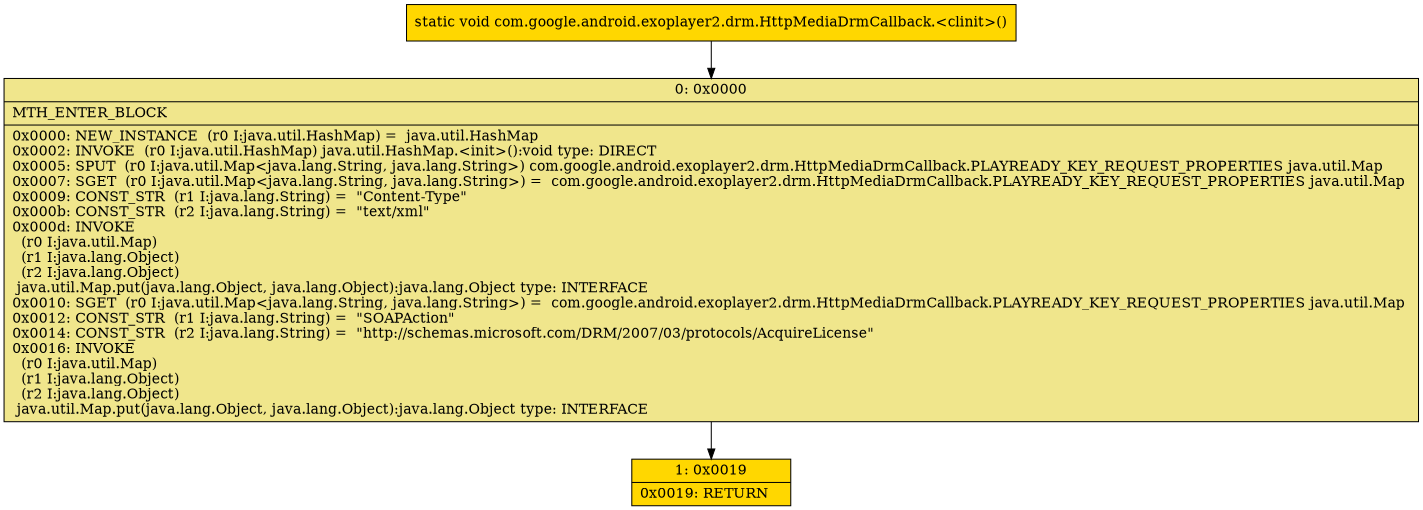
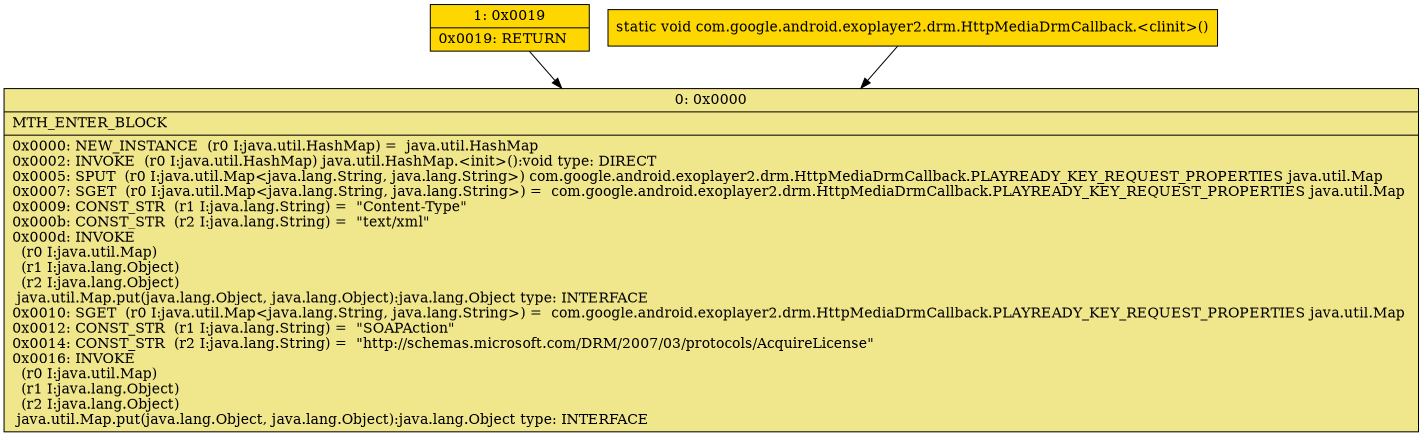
(711, 435) -> (542, 66)
